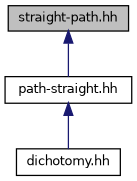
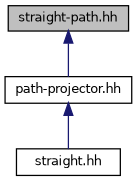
(68, 90) -> (68, 90)
(68, 162) -> (68, 162)
